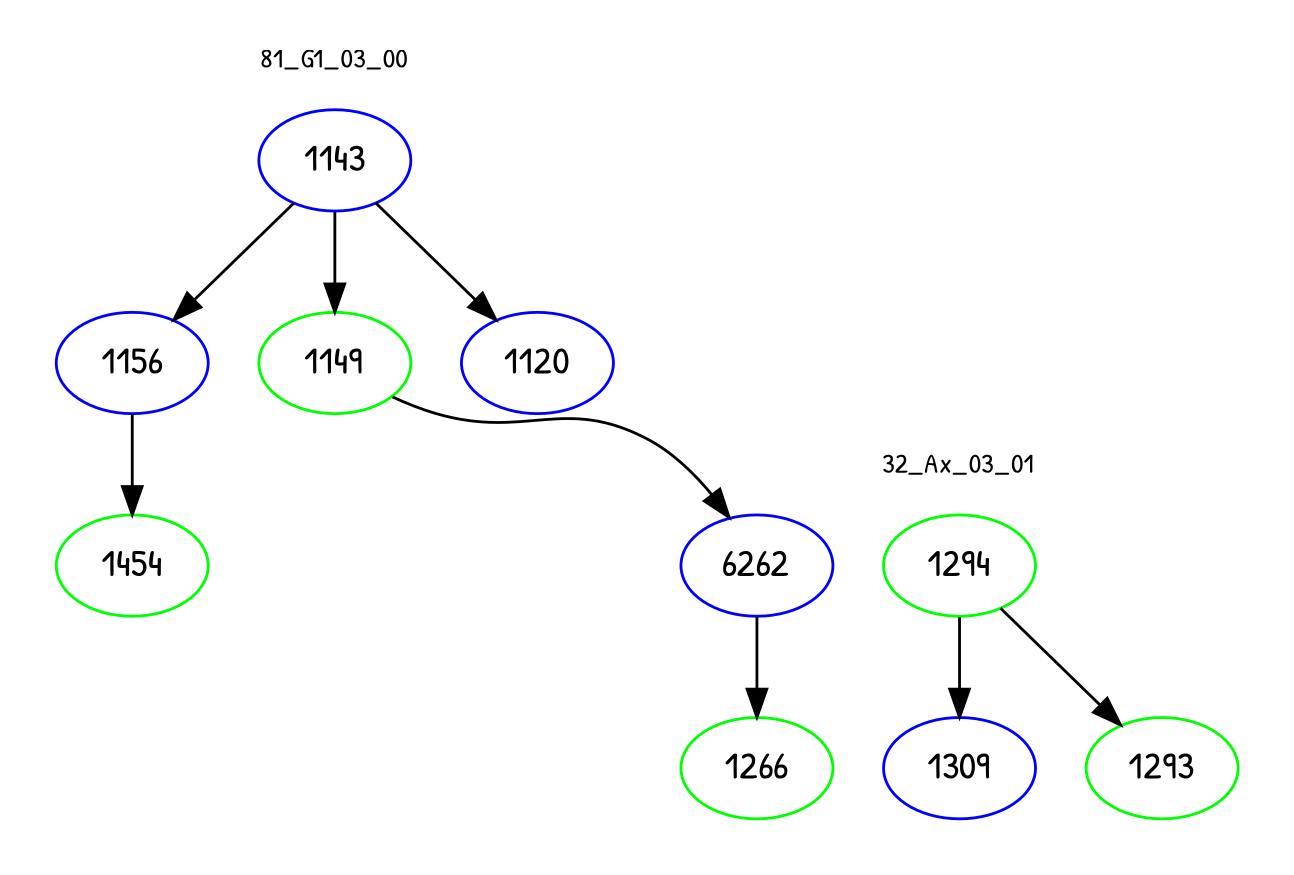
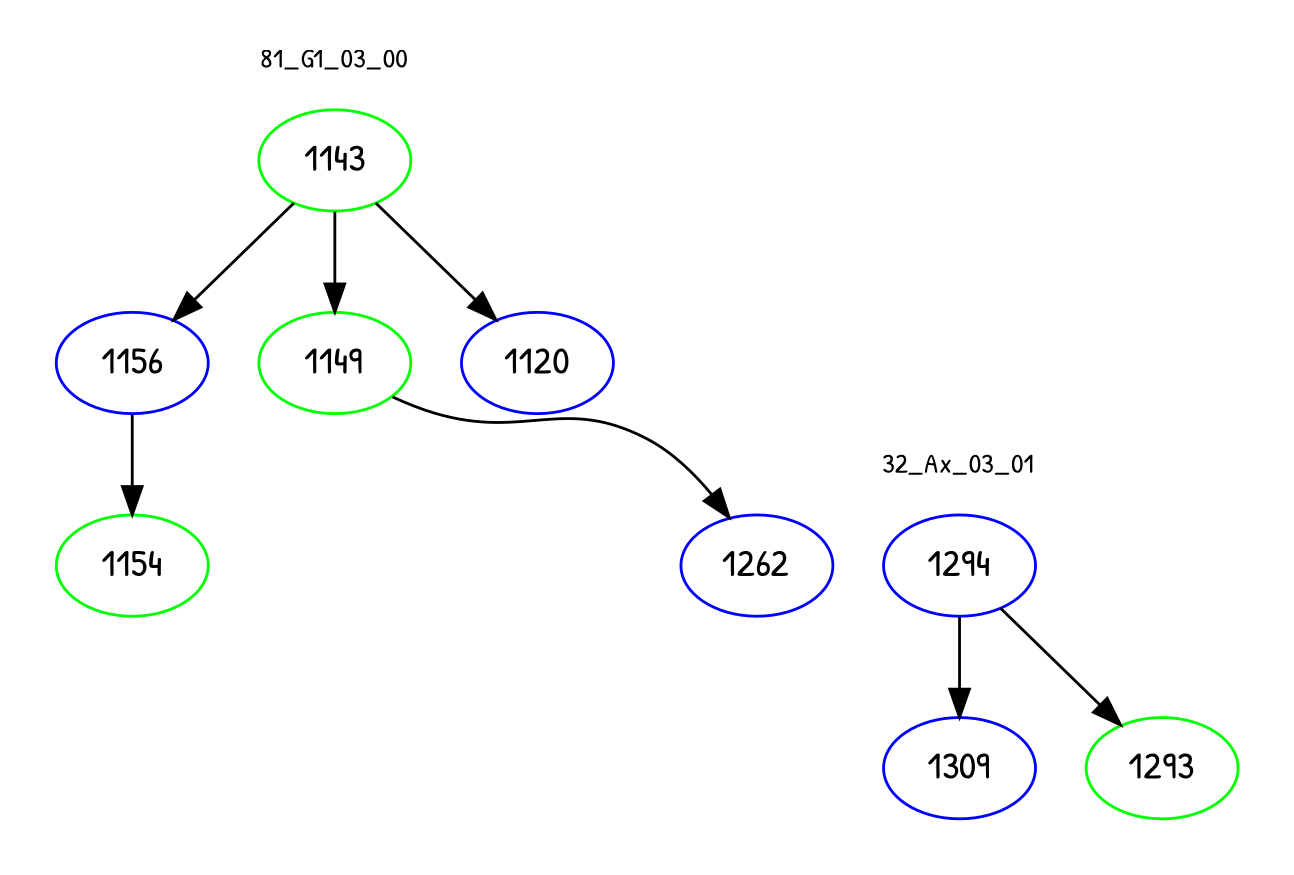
(335, 160) -> (335, 160)
(132, 566) -> (132, 566)
(757, 566) -> (757, 566)
(960, 566) -> (960, 566)
(757, 768) -> none
